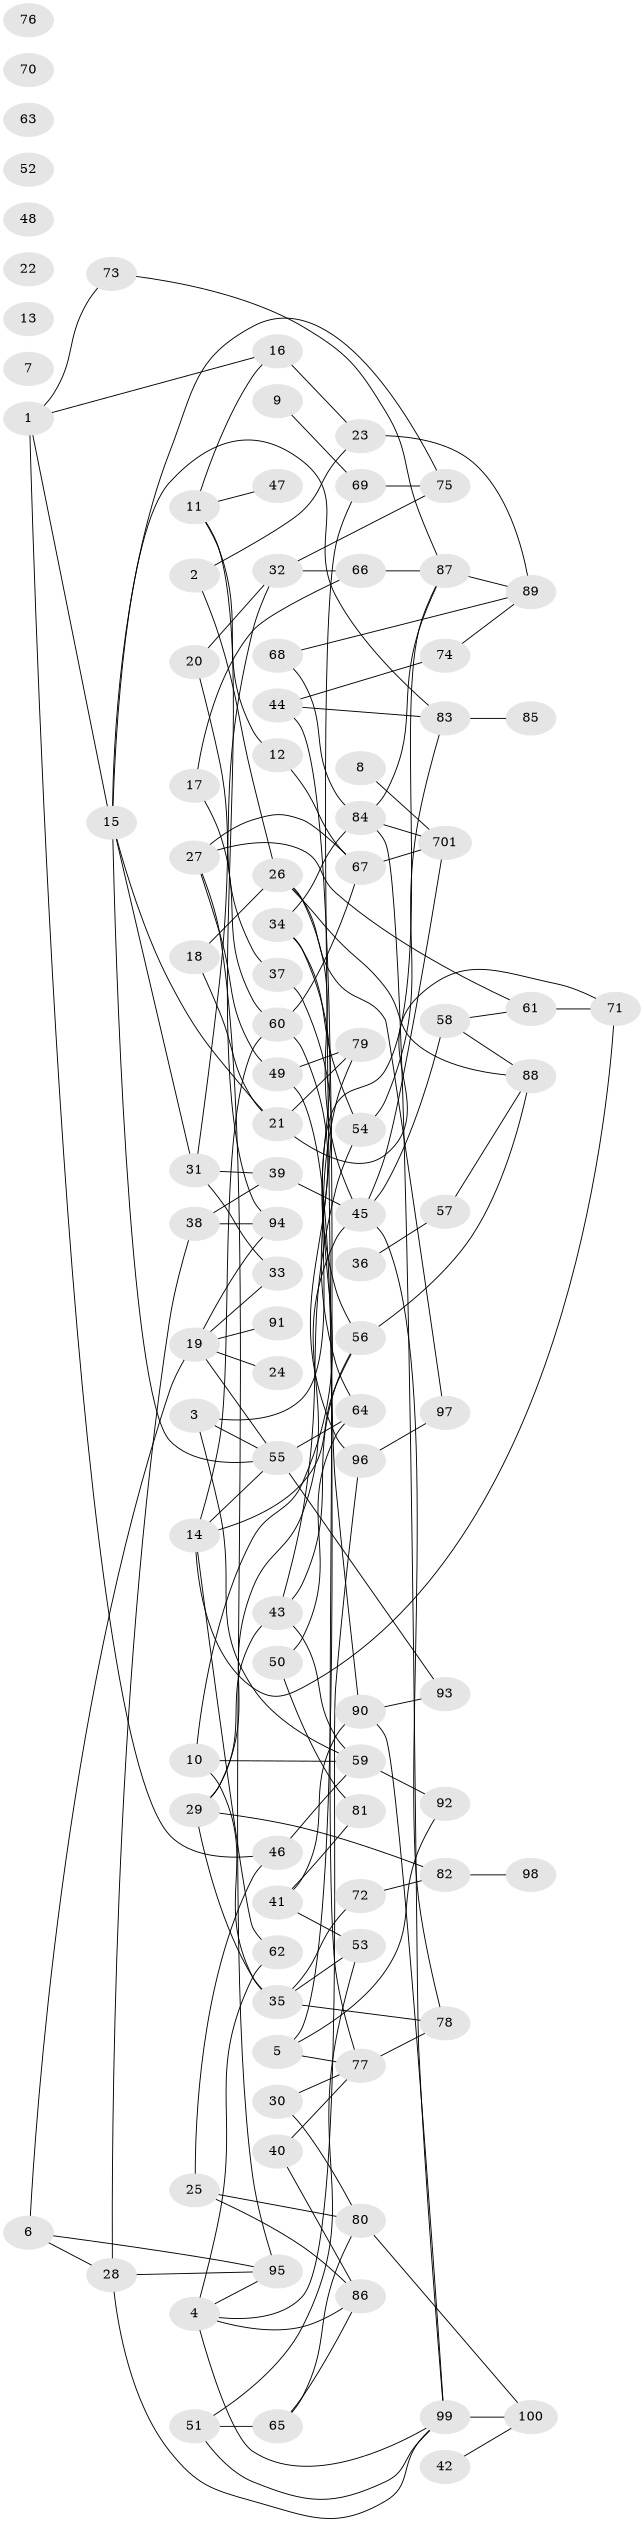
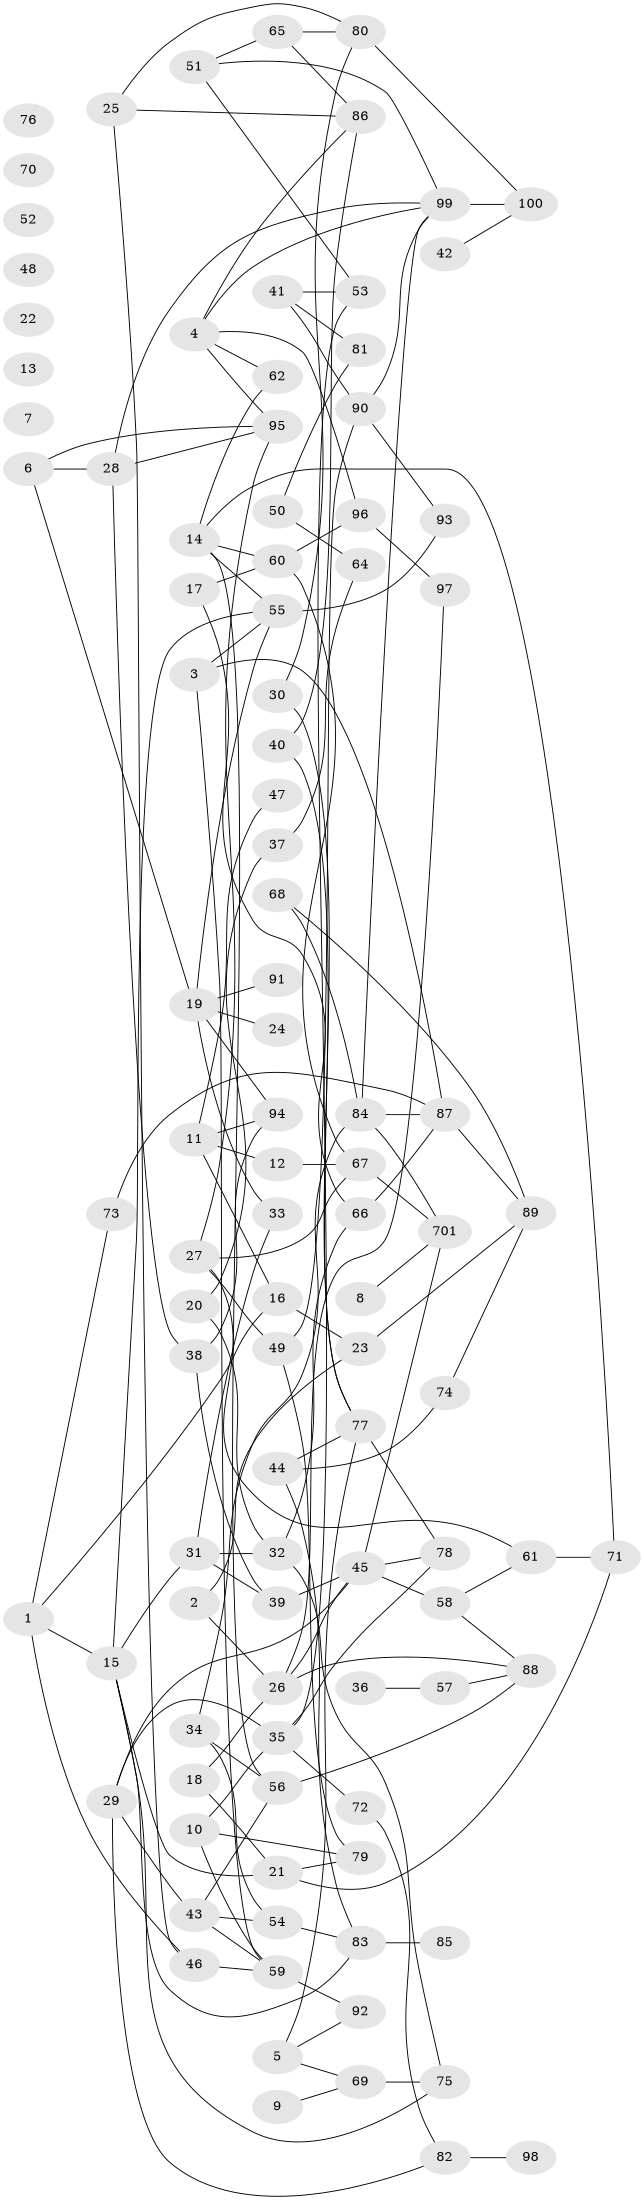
(29, 120) -> none
(319, 1435) -> none
